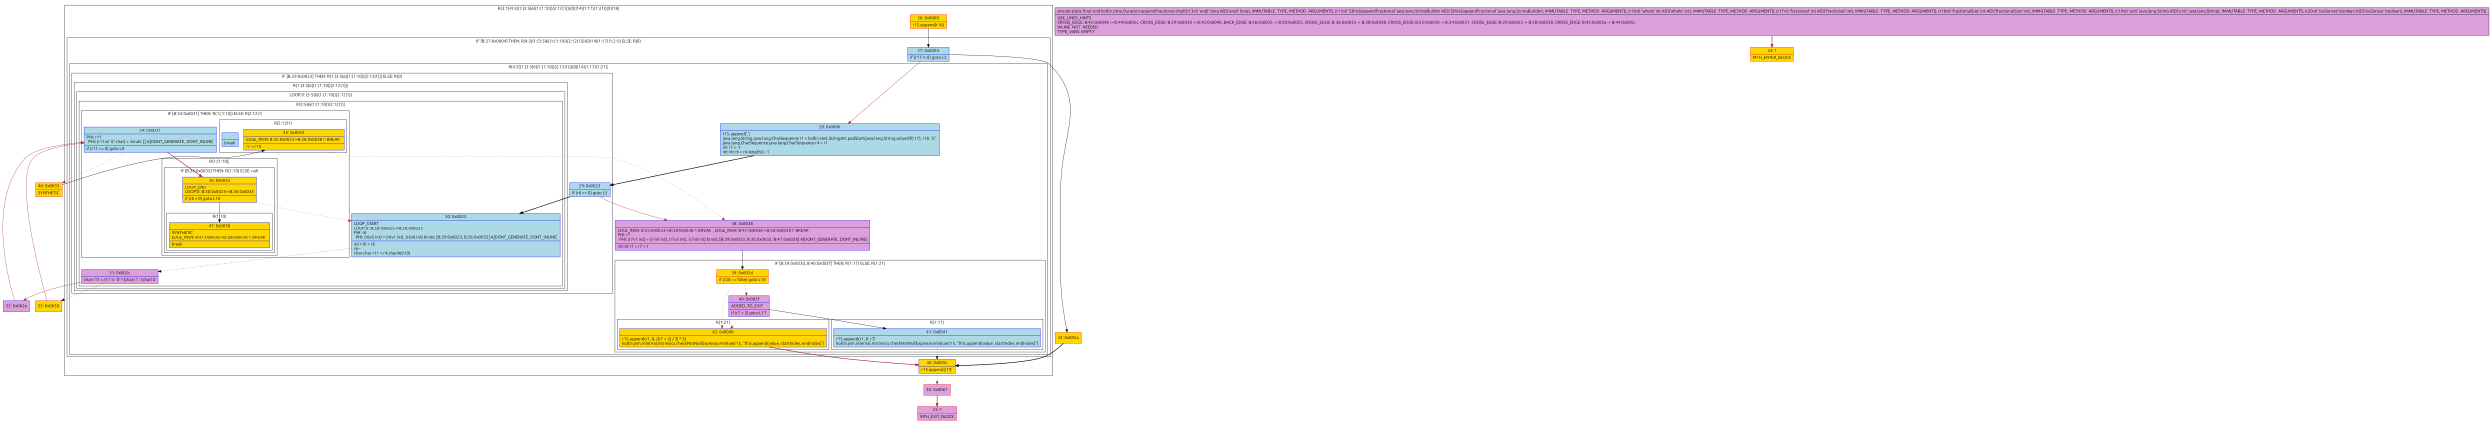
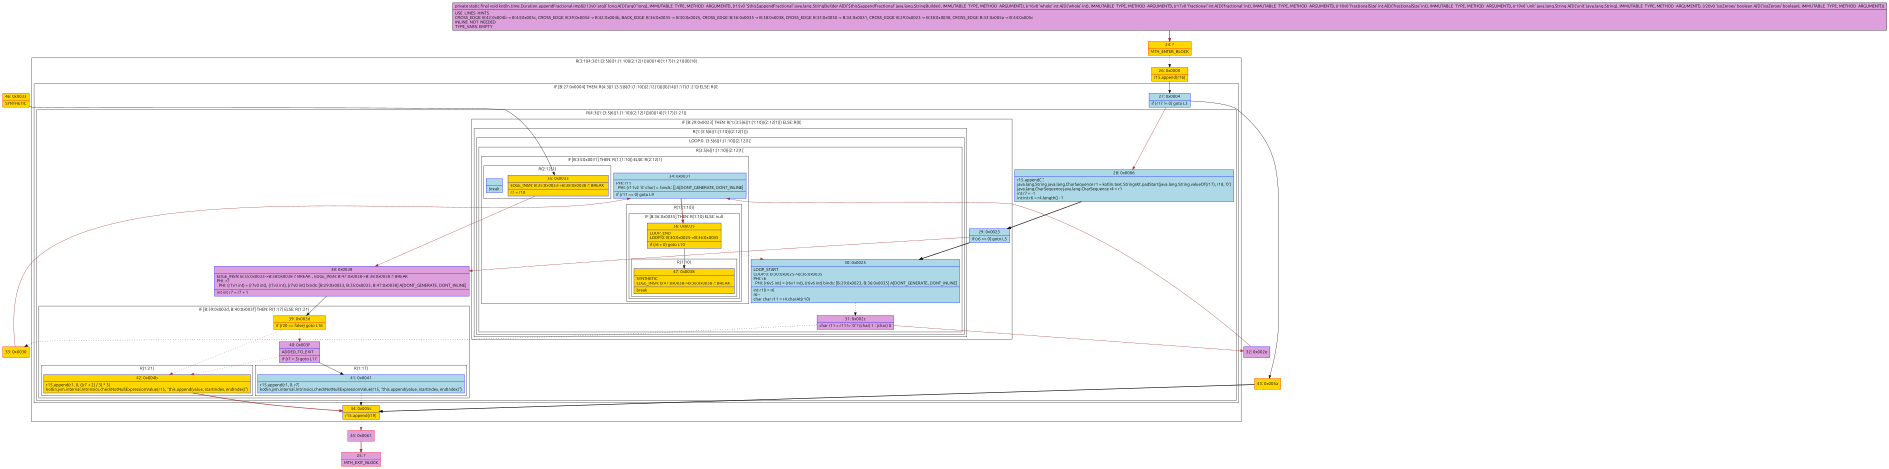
none -> (1170, 60)
(530, 156) -> (456, 231)
(95, 167) -> none
